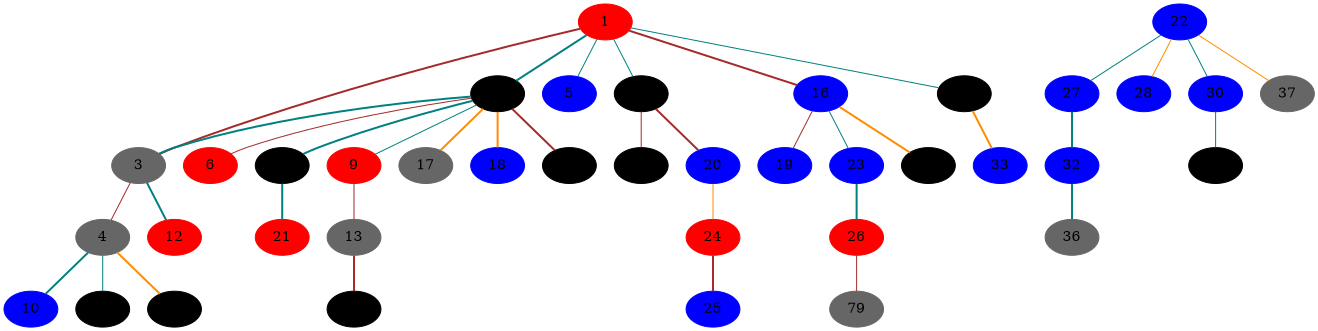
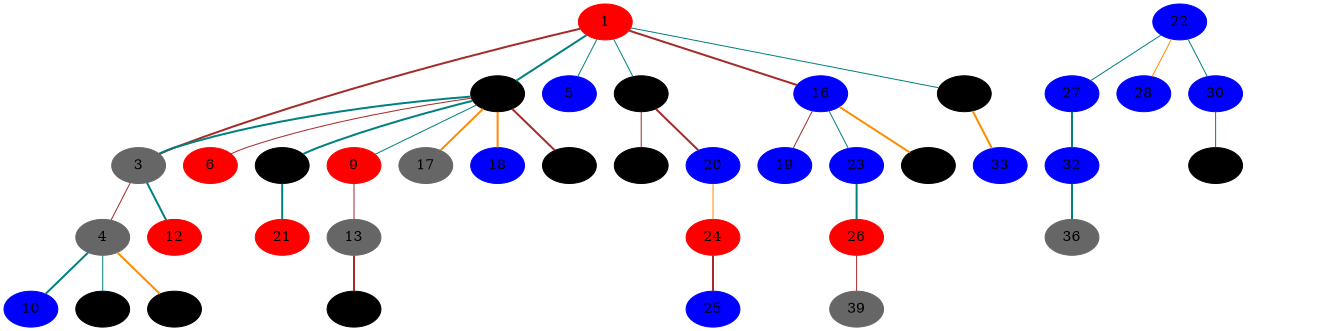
(1287, 94) -> none
(857, 309) -> (857, 309)
